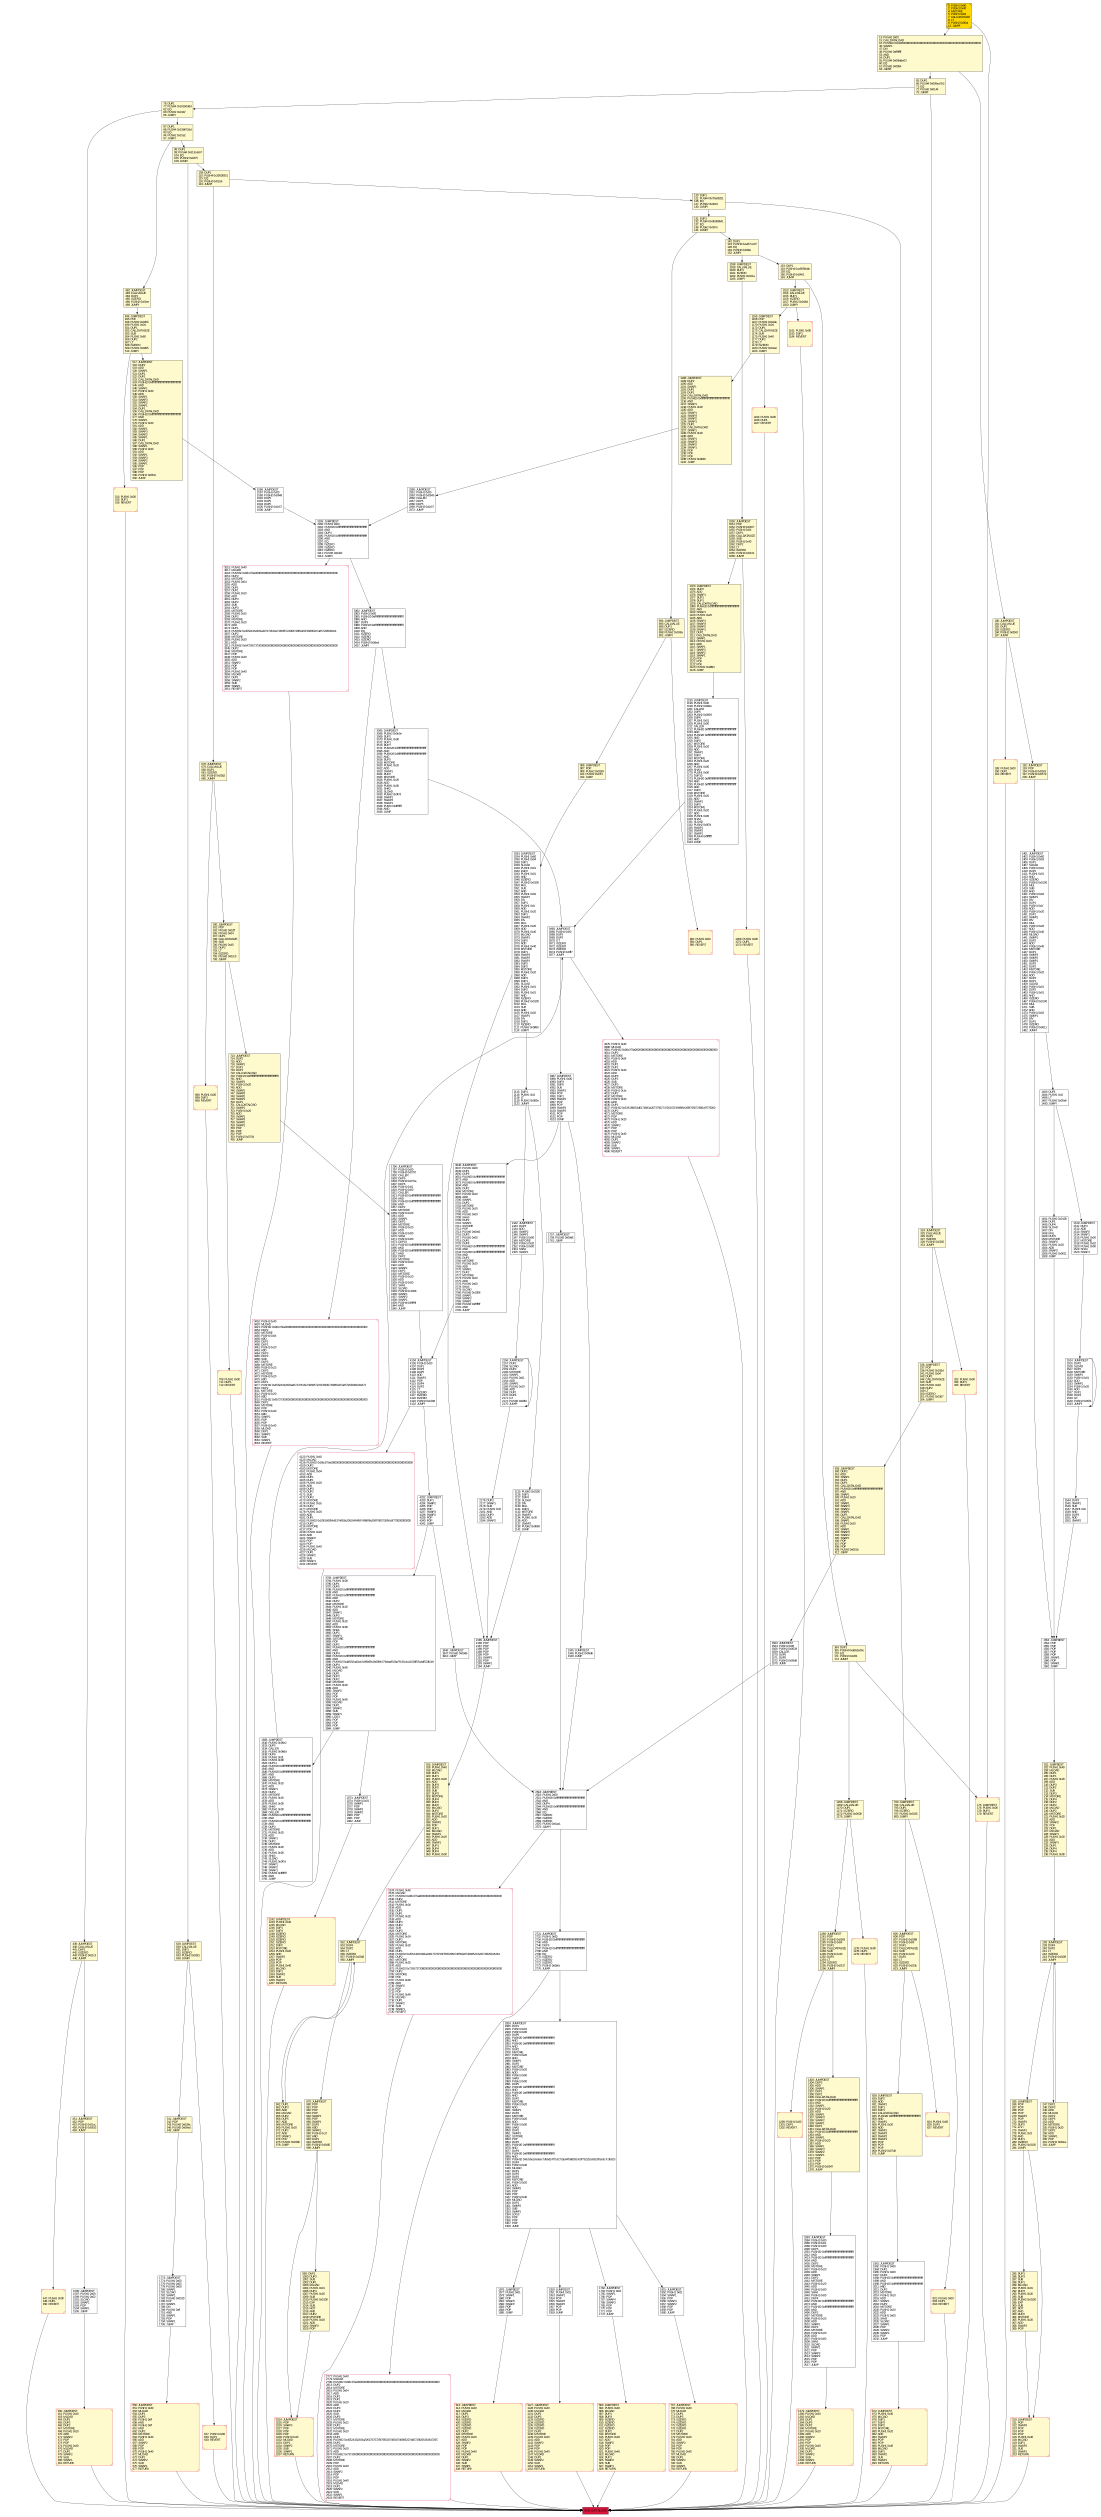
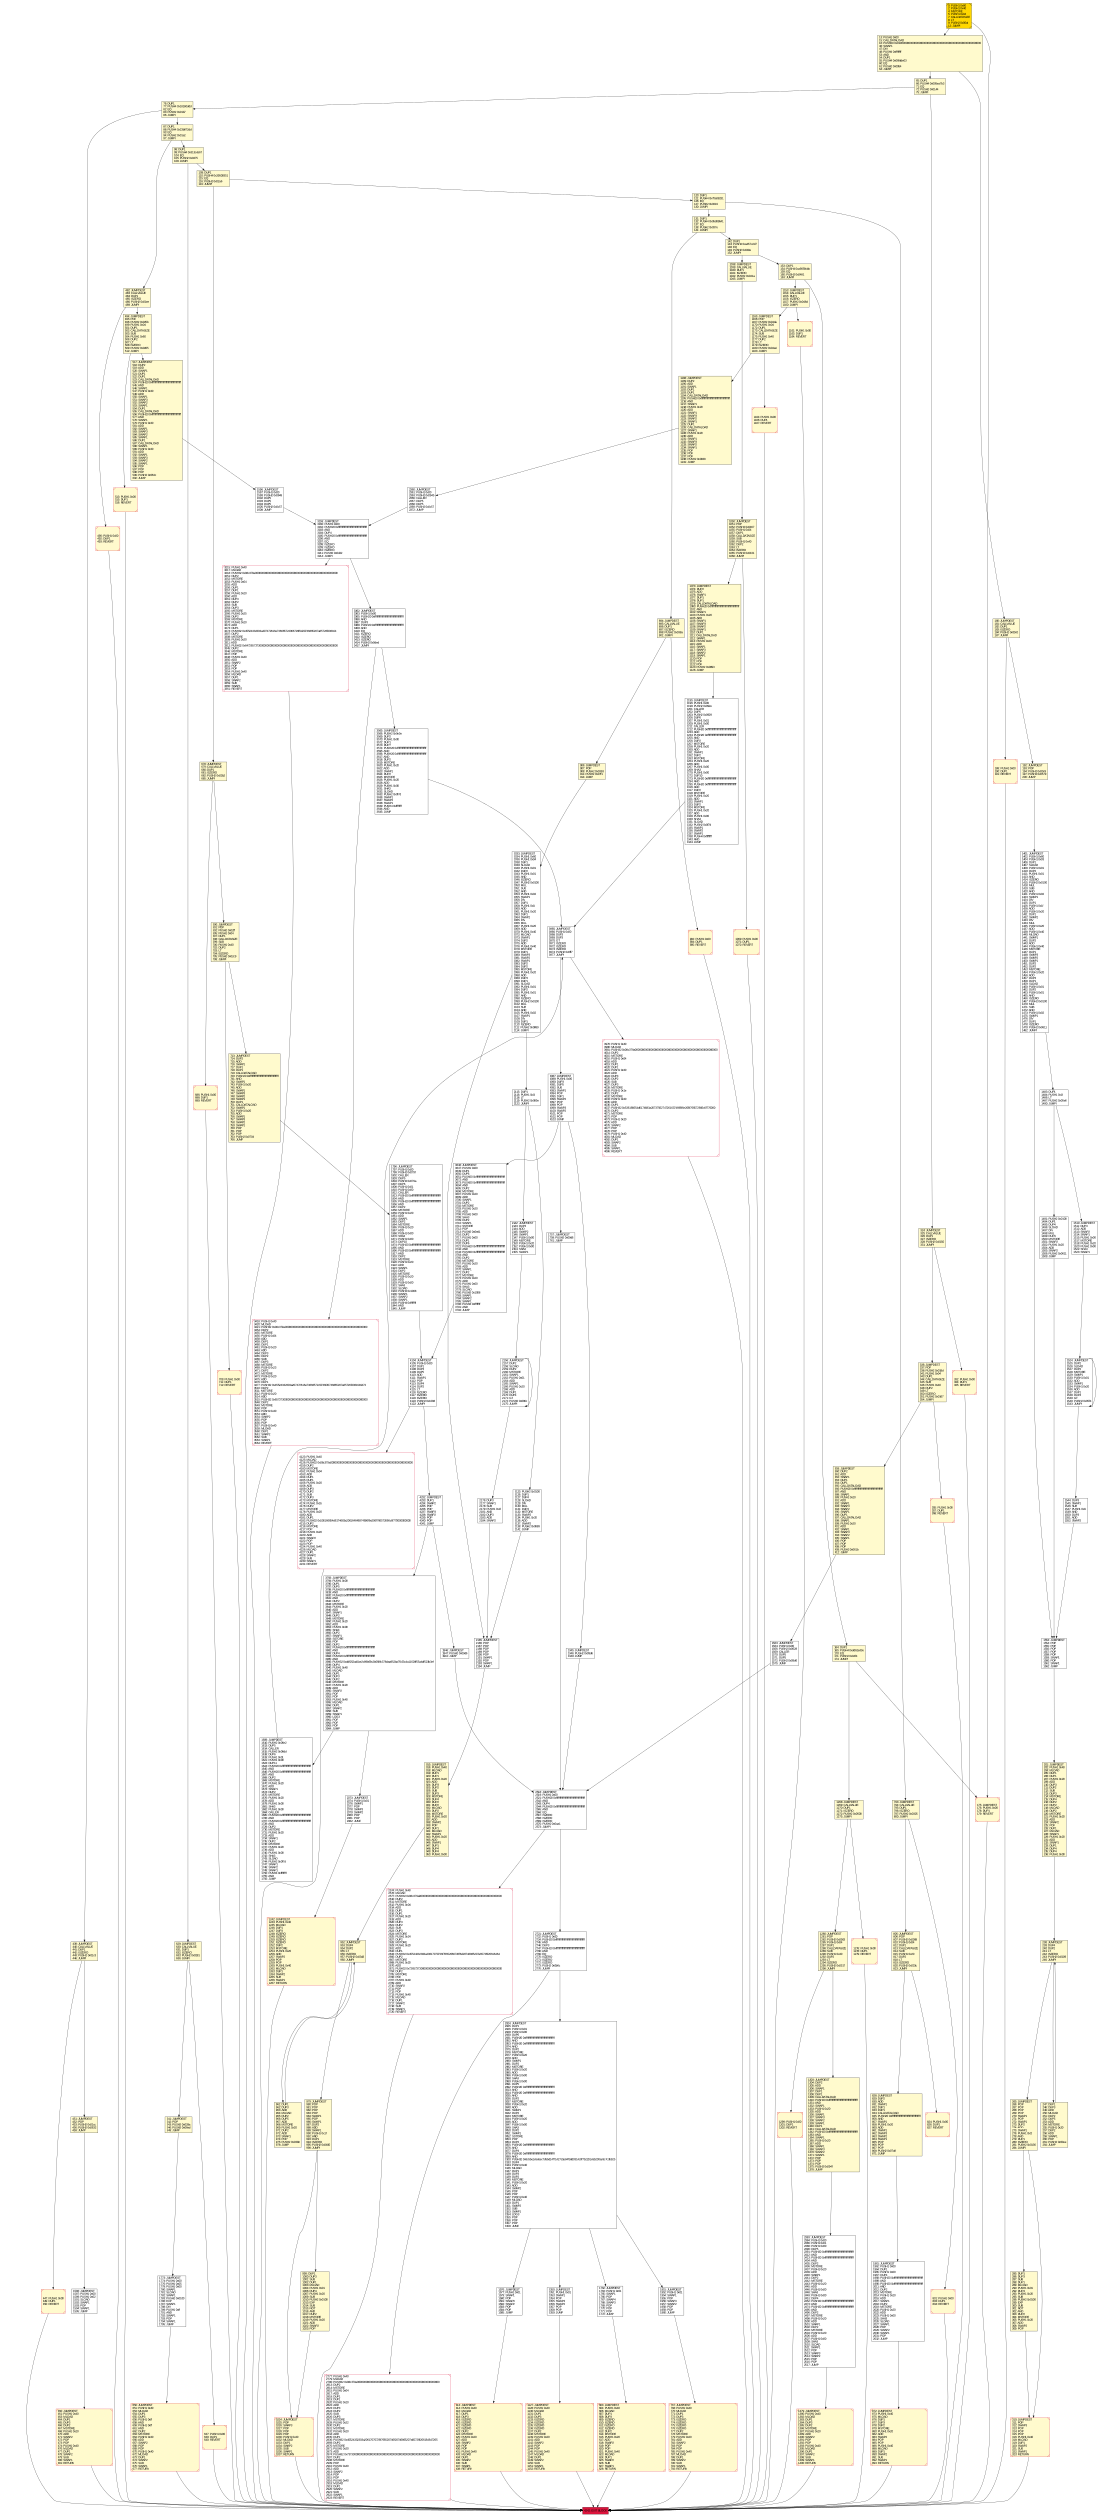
none -> (108, 539)
none -> (942, 1511)
none -> (750, 1794)
